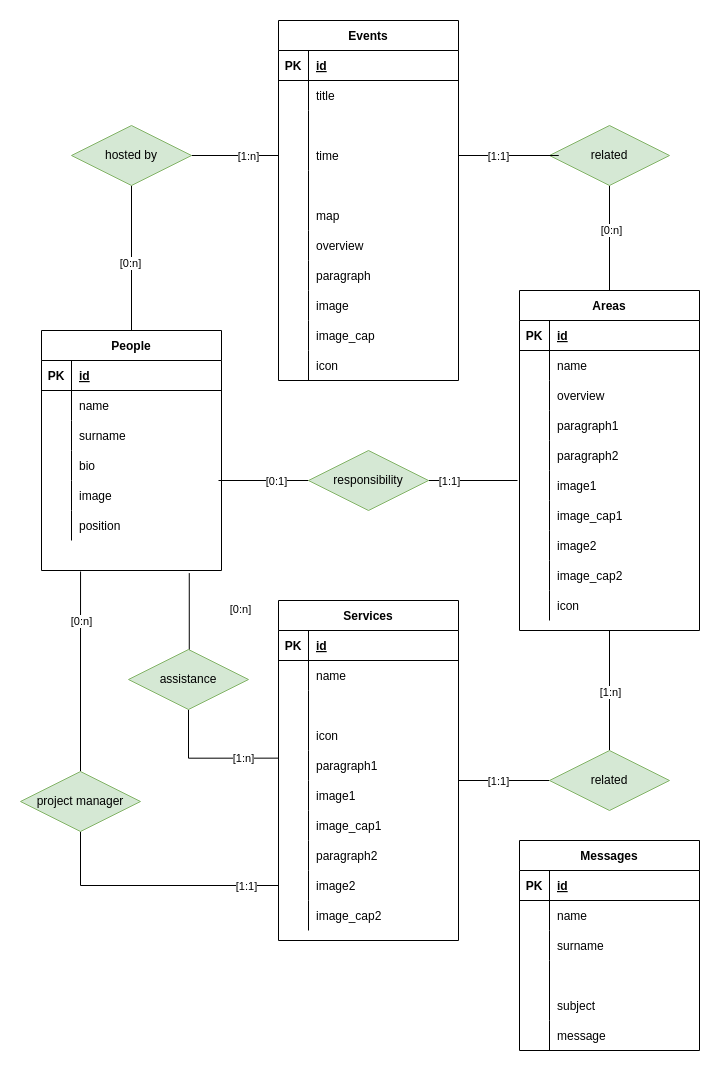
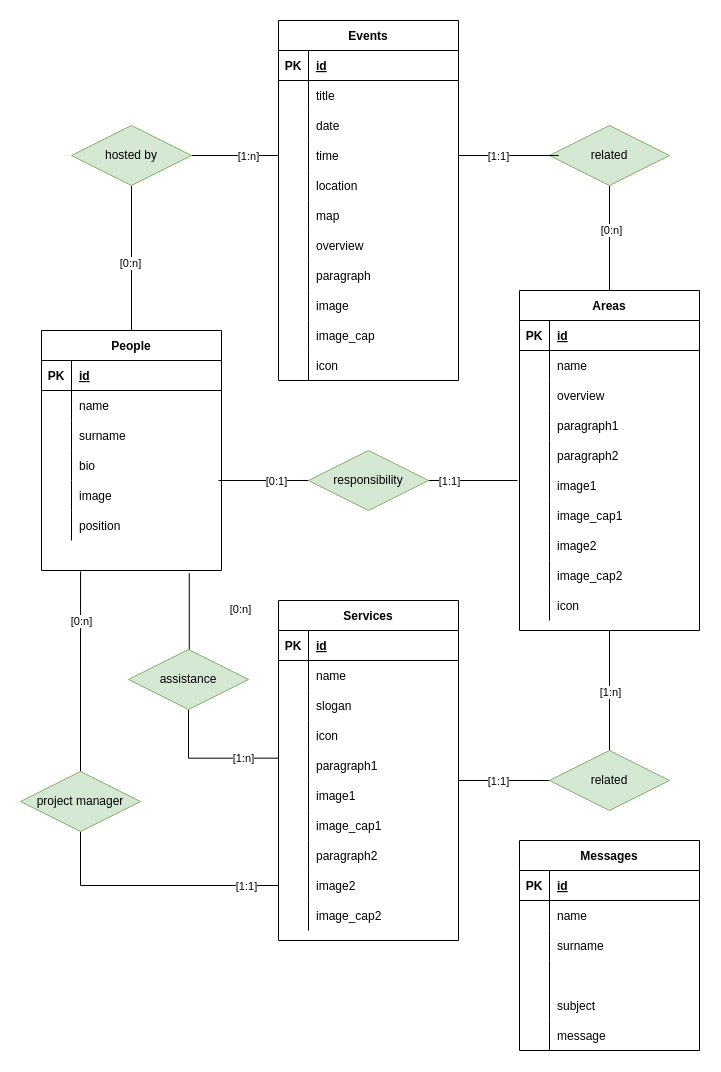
none -> (384, 126)
none -> (384, 186)
none -> (384, 706)
